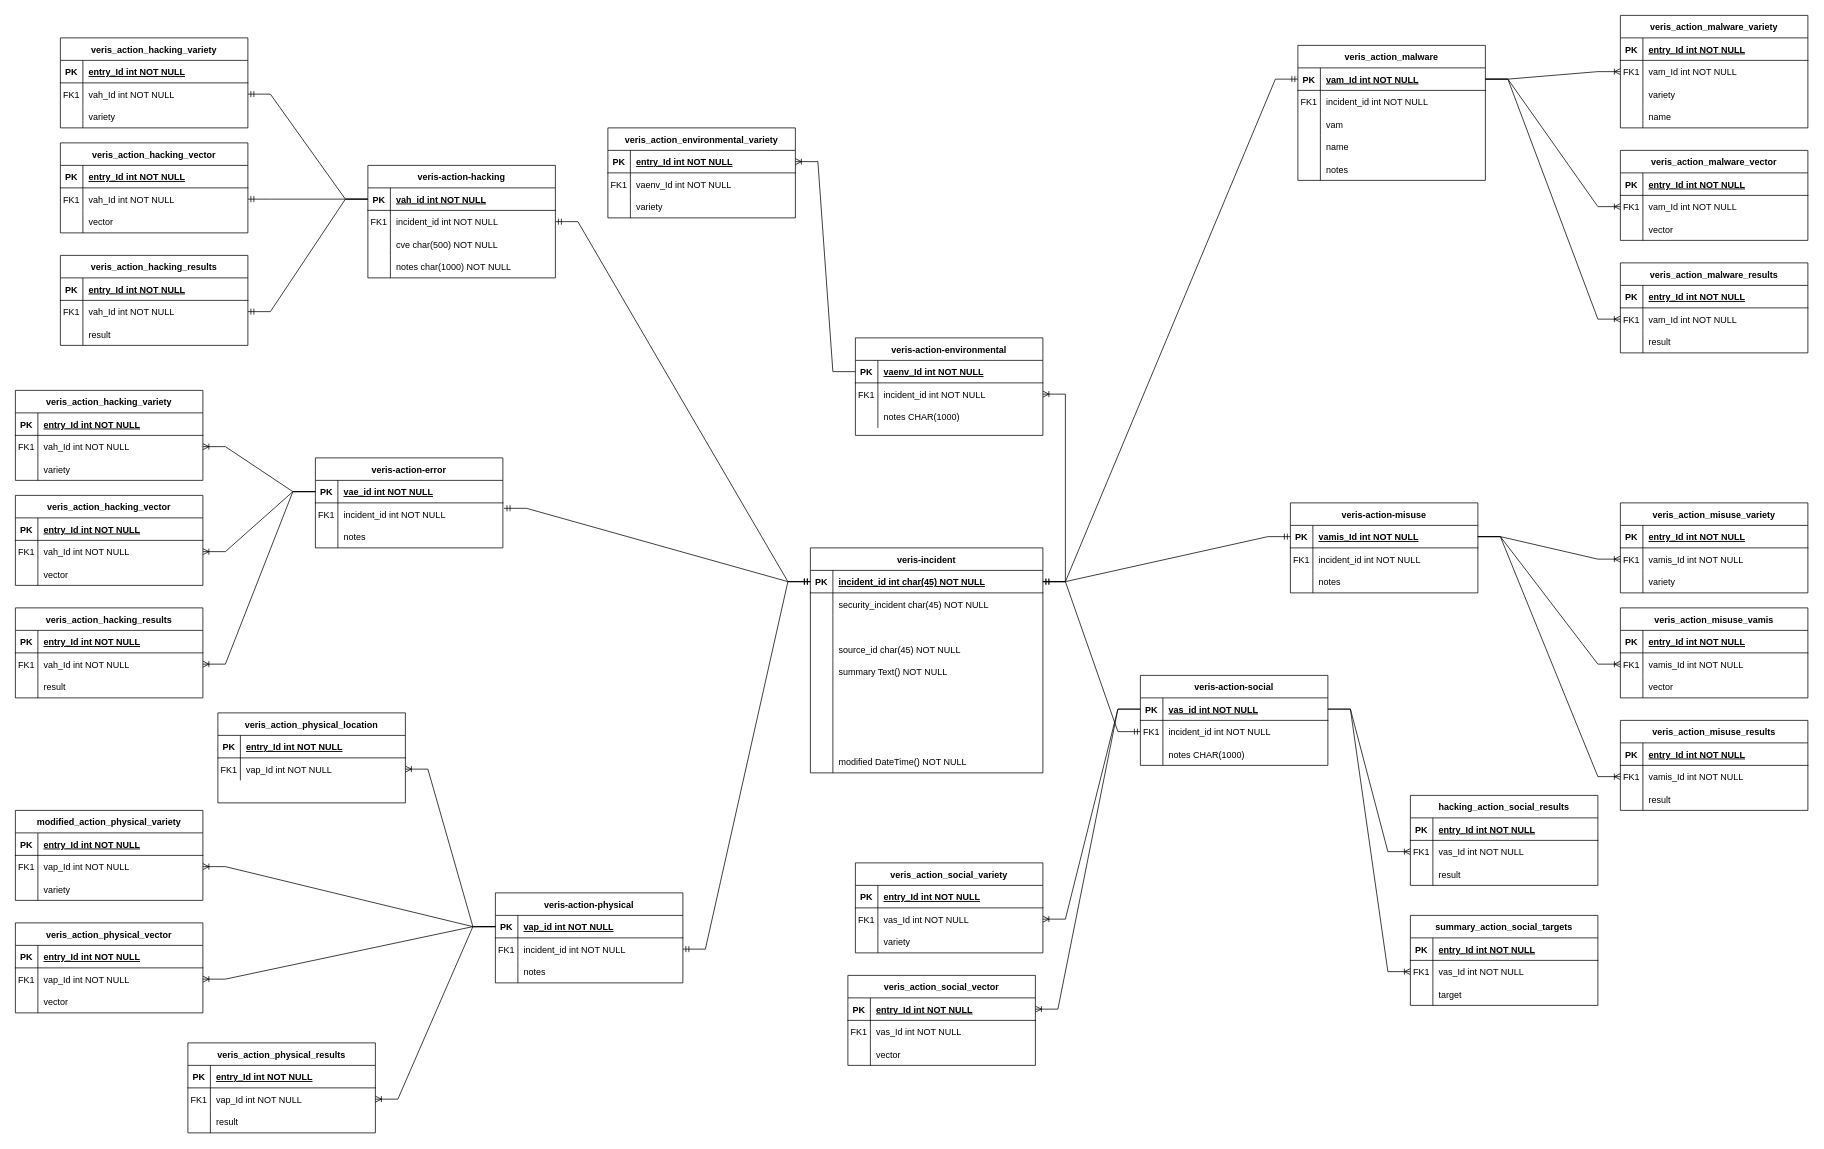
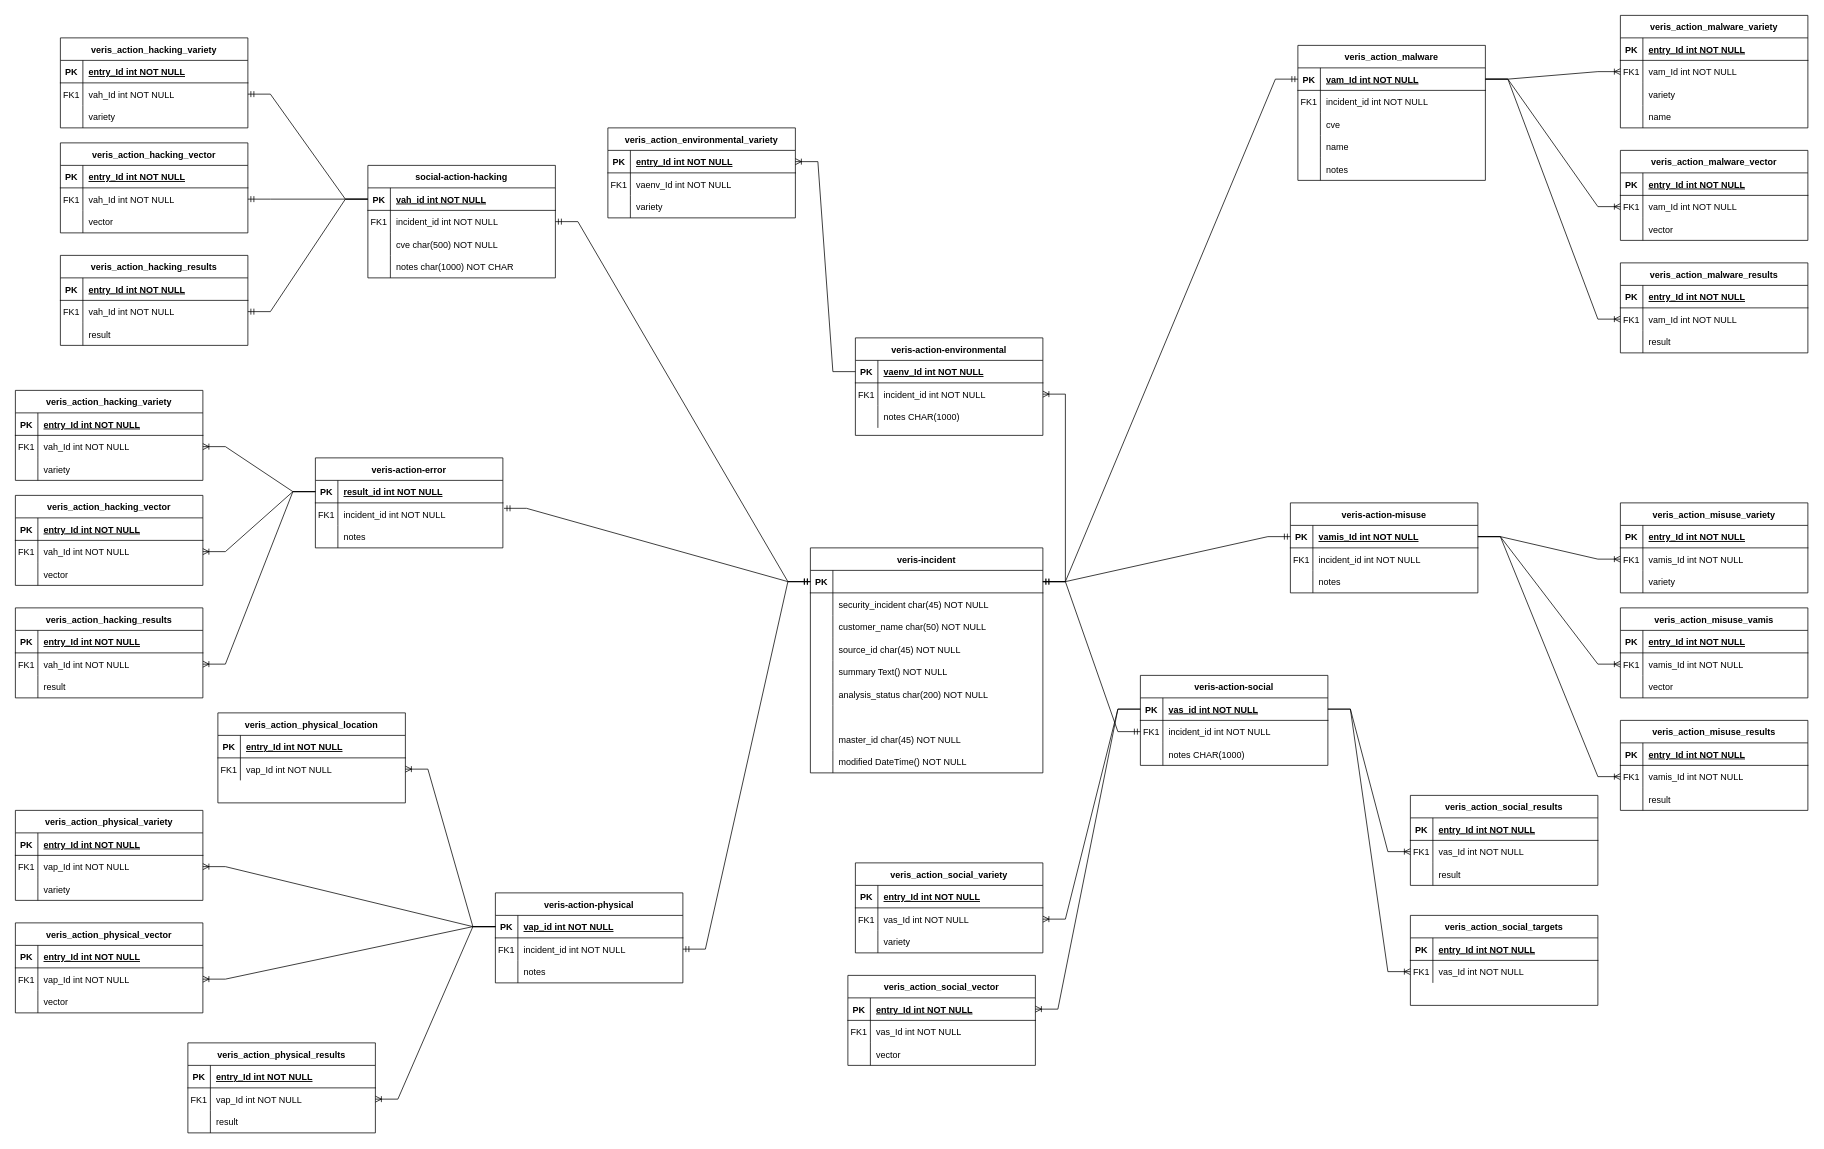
(1334, 125) -> (1334, 125)
(461, 177) -> (461, 177)
(455, 267) -> (455, 267)
(387, 492) -> (393, 492)
(938, 582) -> none
none -> (938, 627)
none -> (938, 694)
none -> (938, 739)
(1504, 807) -> (1504, 807)
(109, 822) -> (109, 822)
(1504, 927) -> (1504, 927)
(1515, 994) -> none
